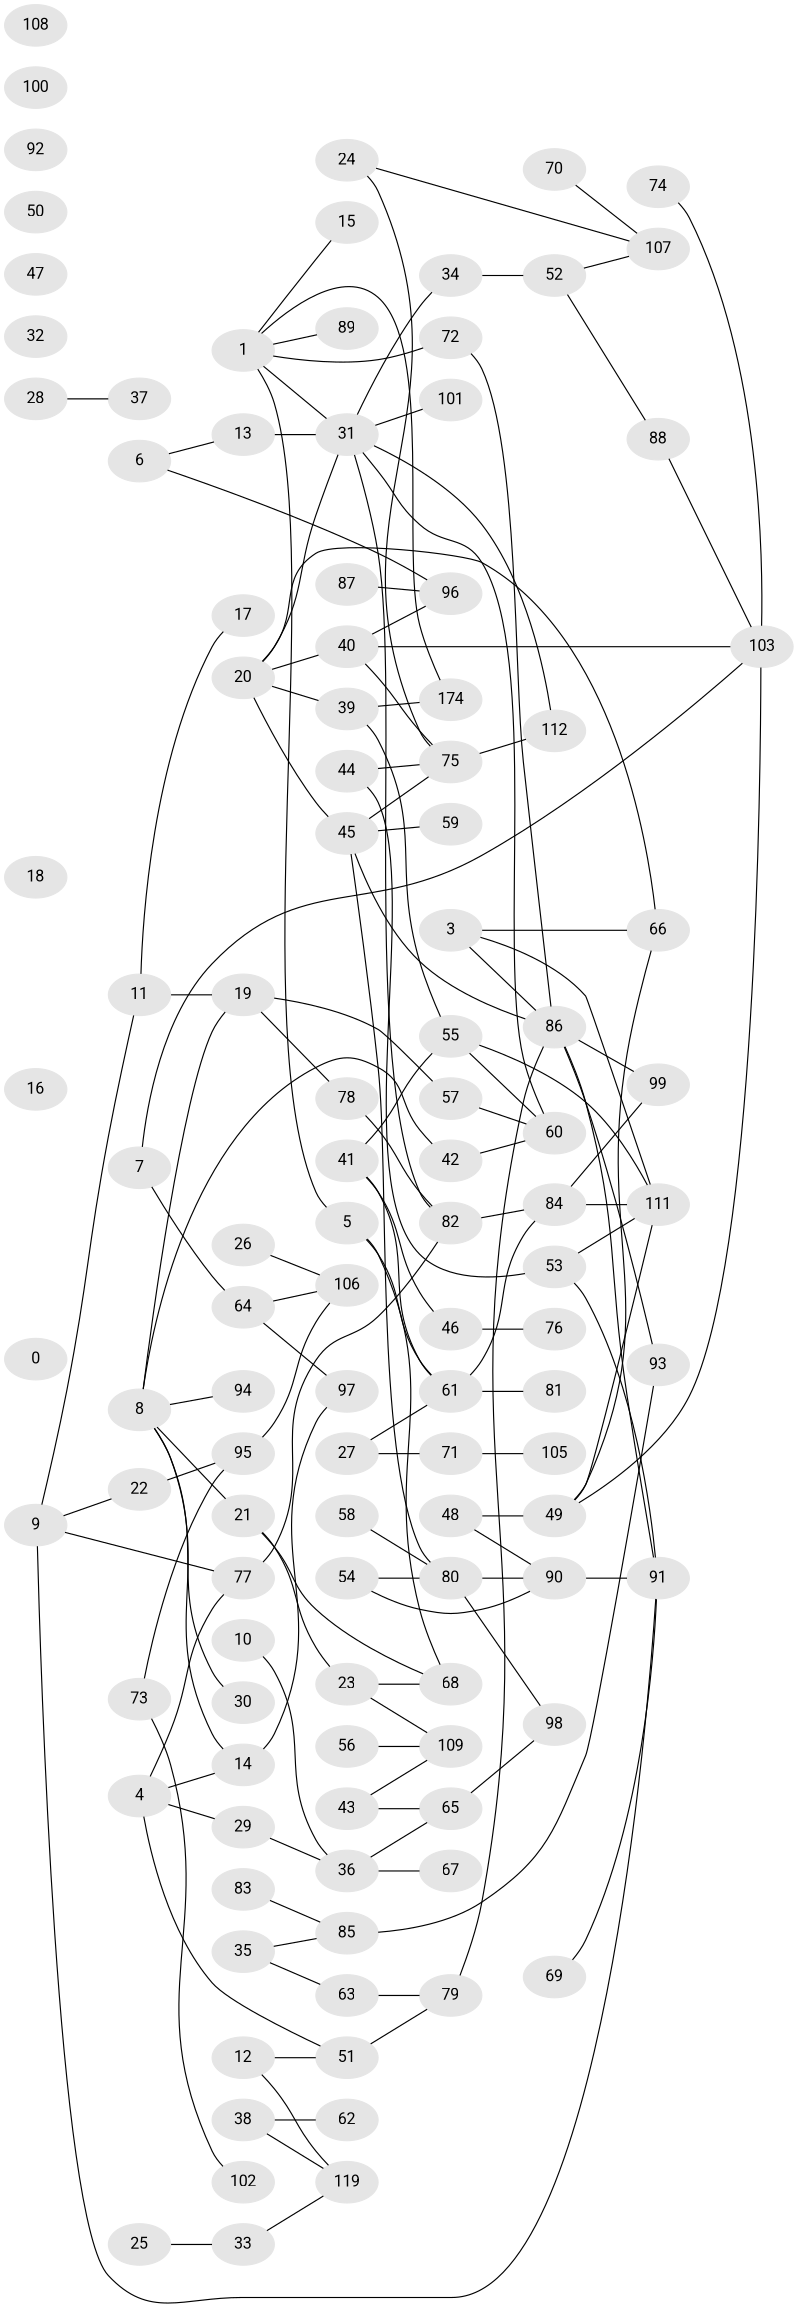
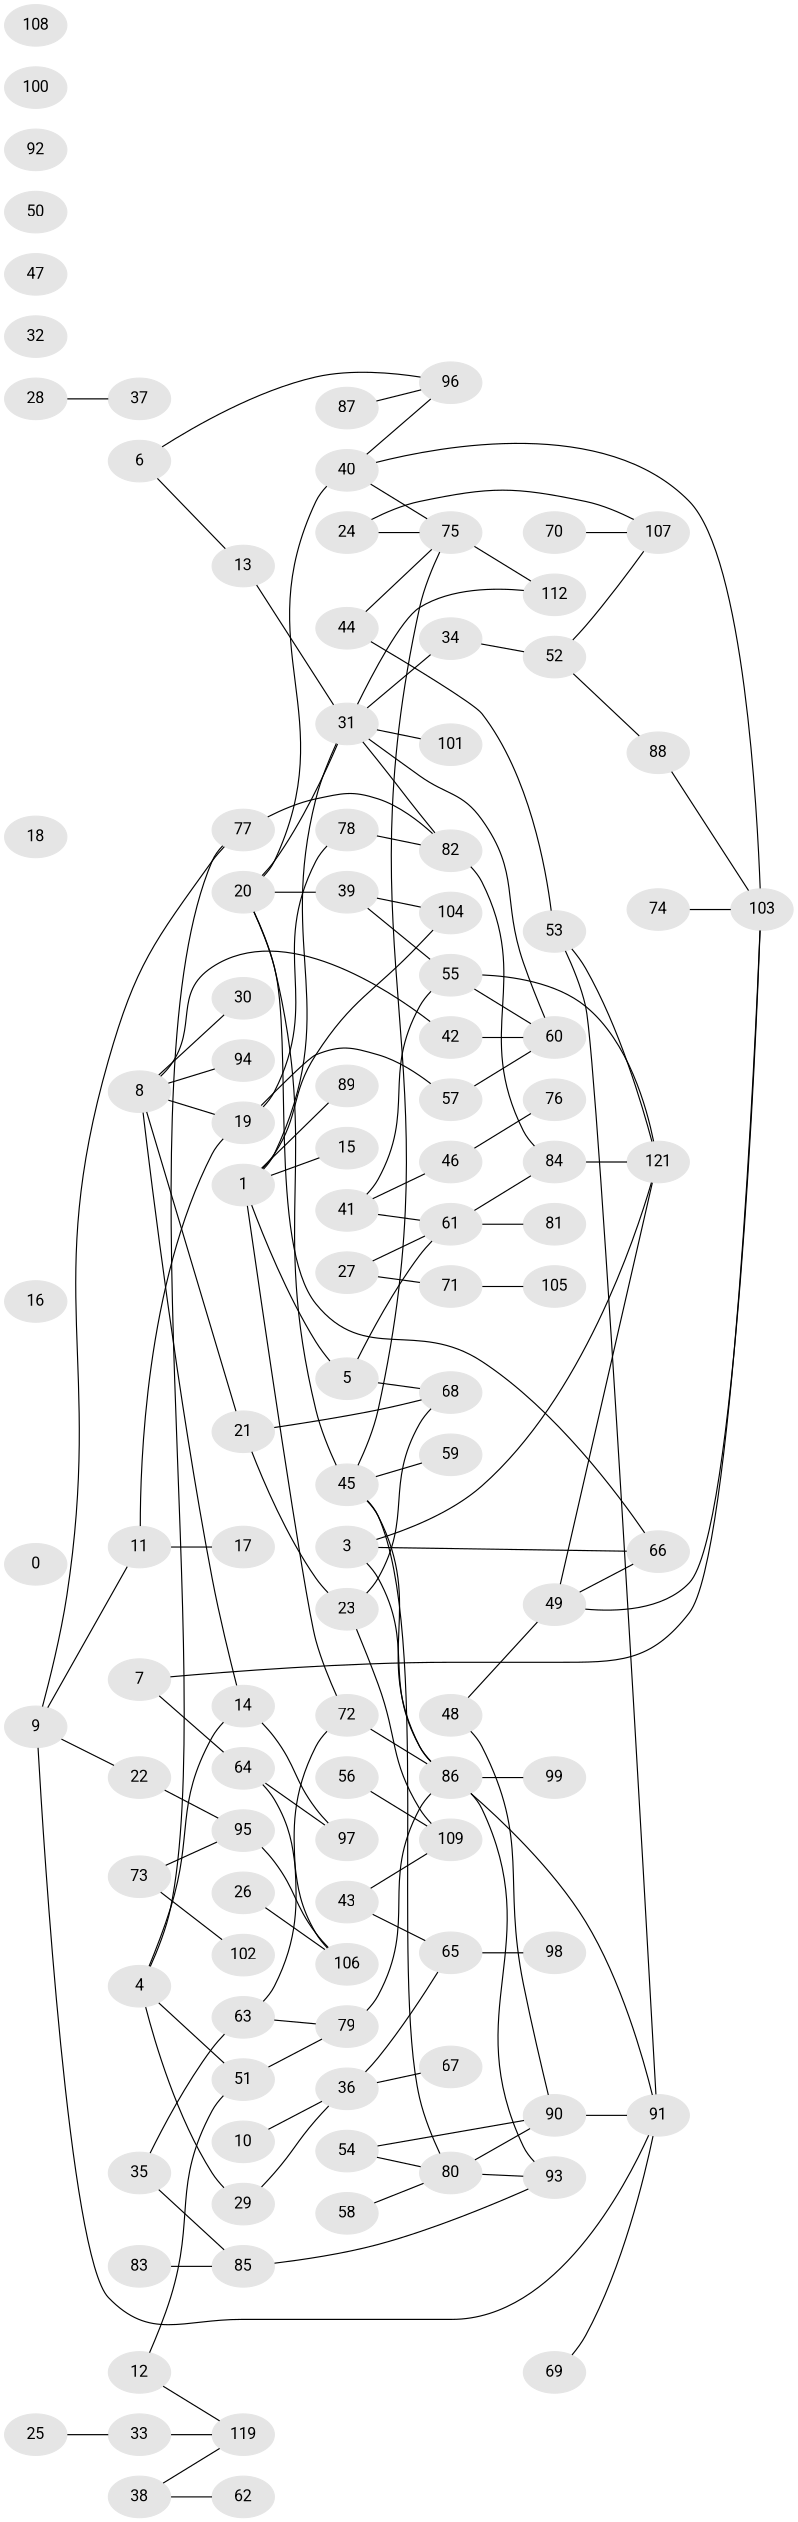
(451, 700) -> (451, 913)
(606, 1145) -> none
(658, 1205) -> (658, 1162)
(497, 1643) -> (503, 2175)
none -> (295, 1824)
